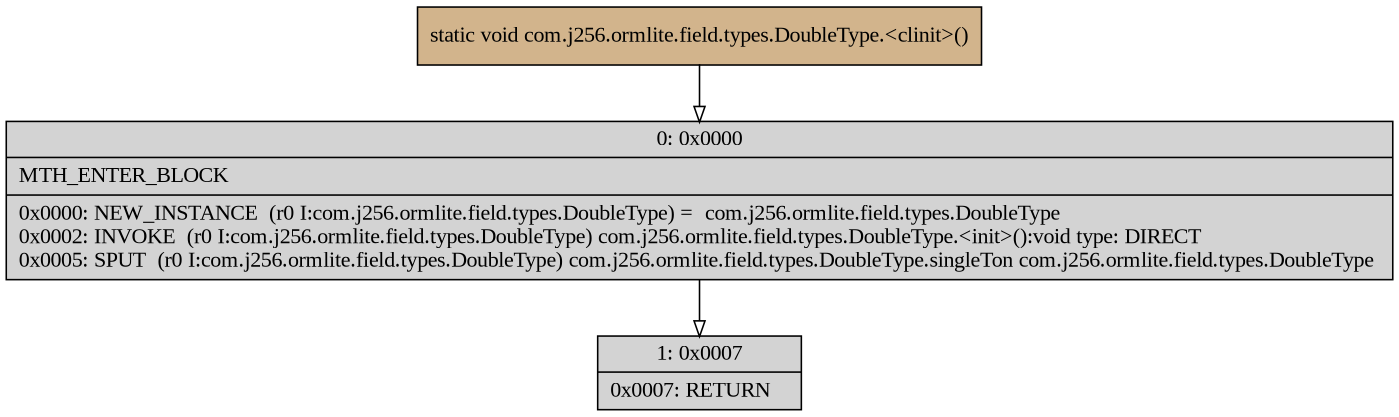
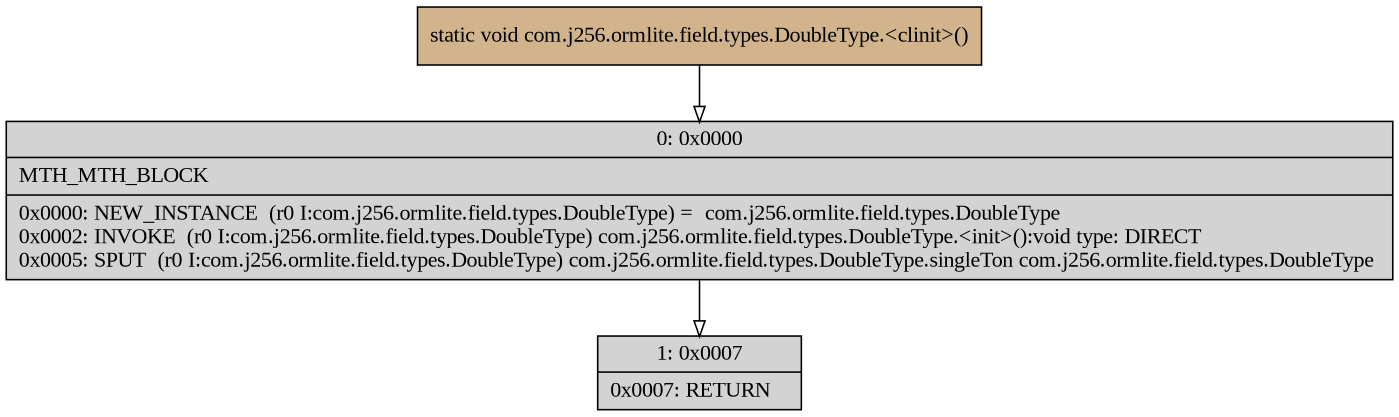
(124, 175) -> (114, 175)
